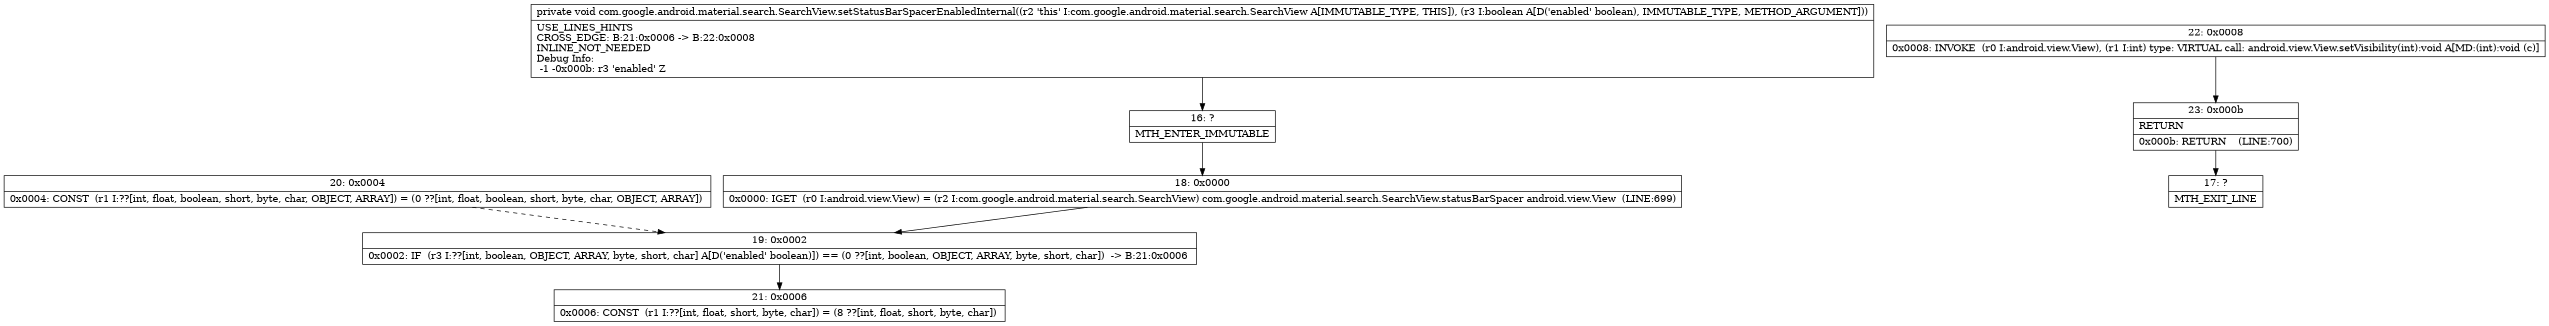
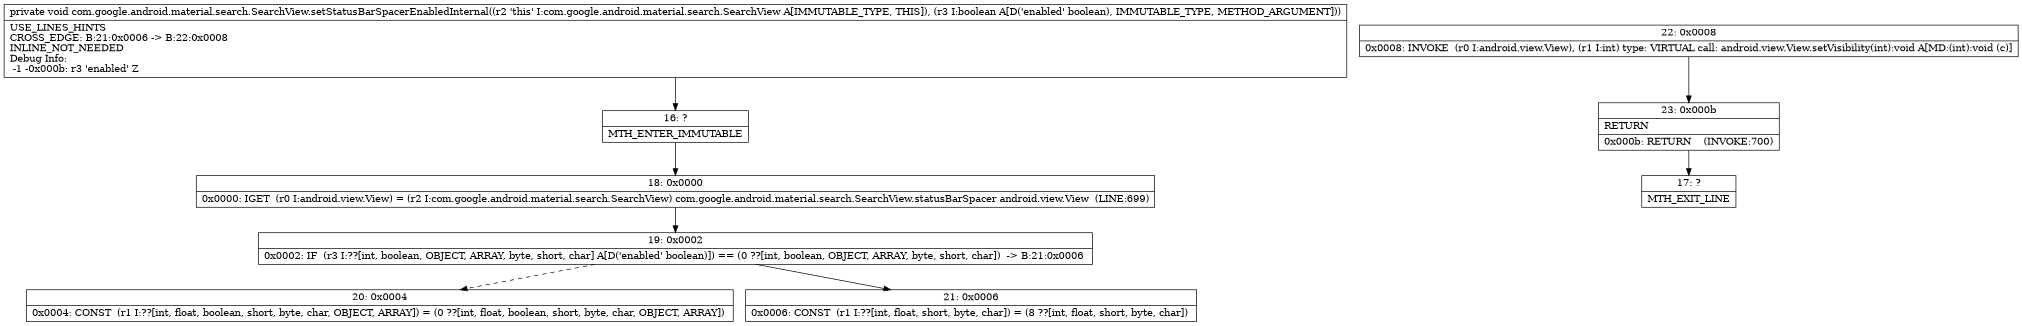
(2216, 142) -> (1689, 142)
(565, 220) -> (531, 276)
